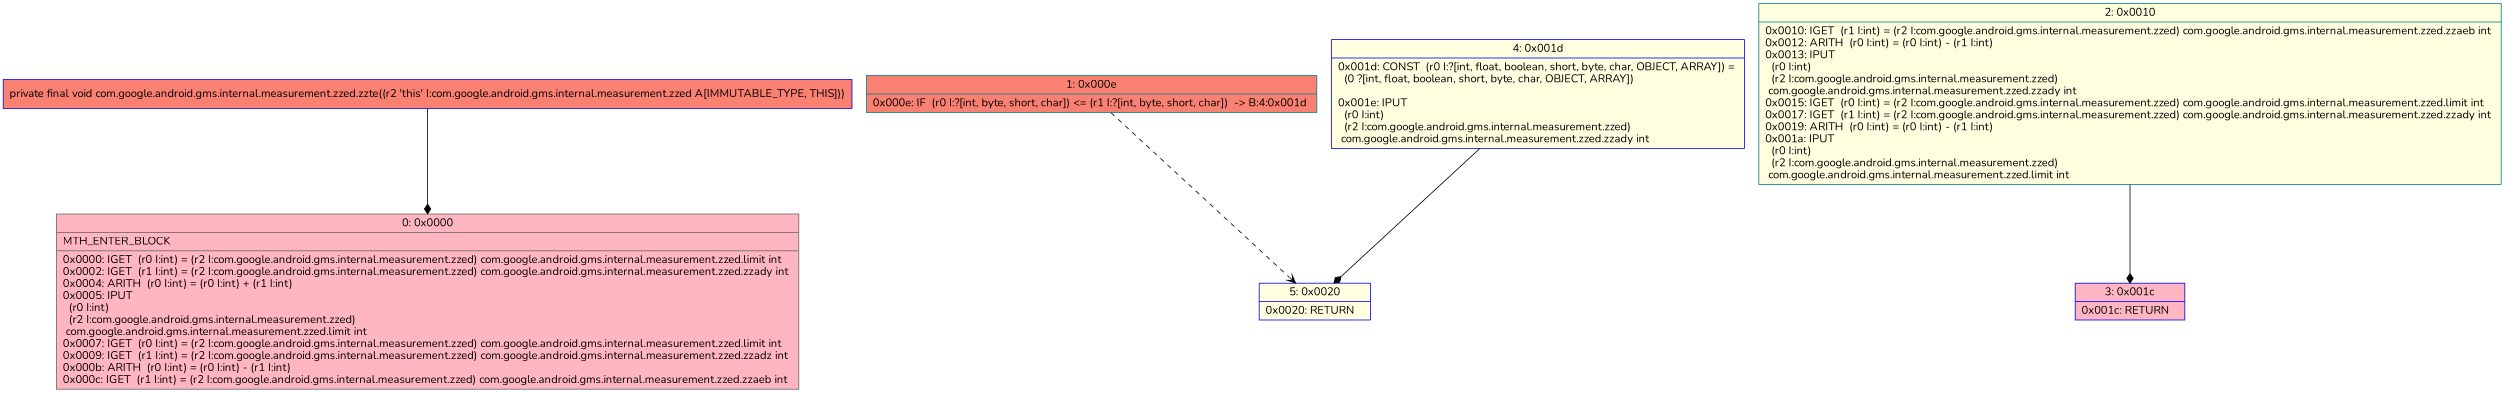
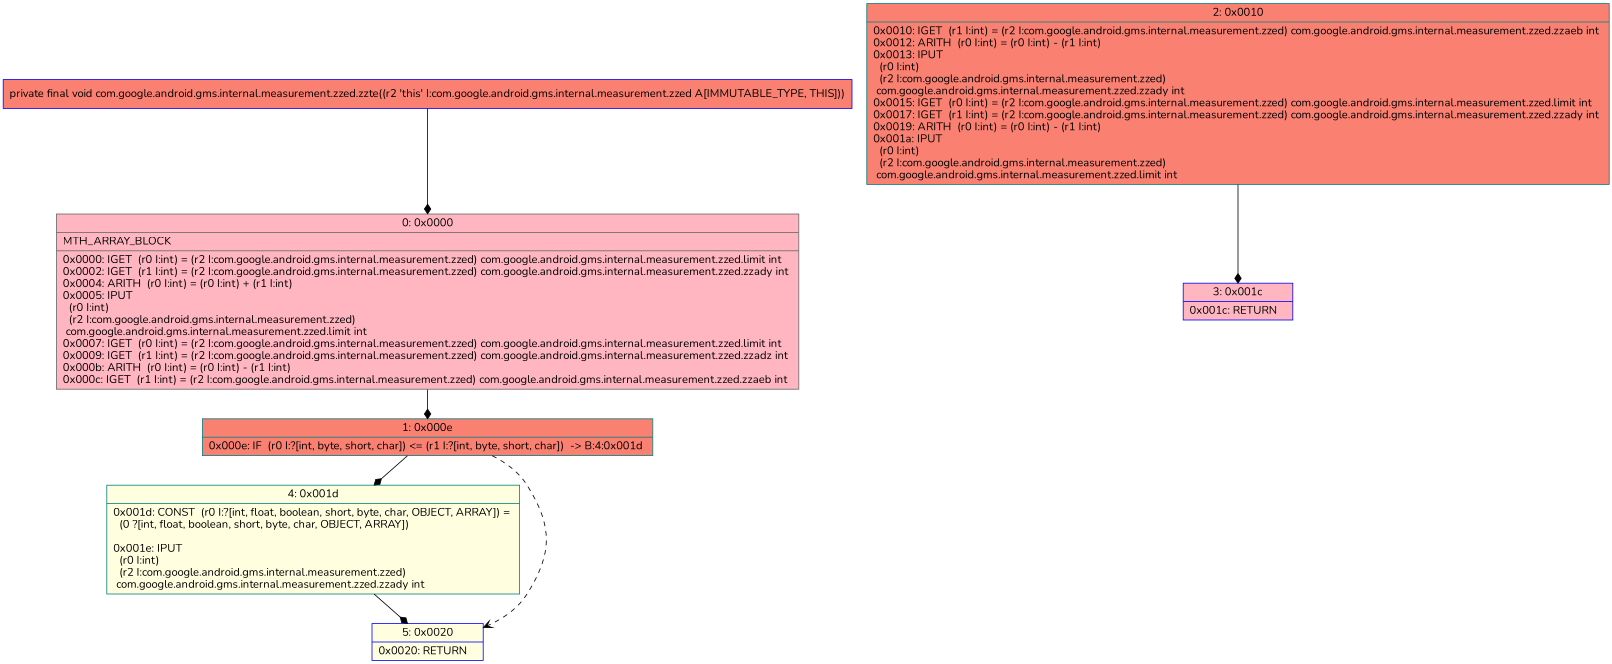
(1538, 94) -> (313, 540)
(2130, 94) -> (1238, 94)
(117, 241) -> (117, 241)
none -> (428, 399)
none -> (394, 467)
